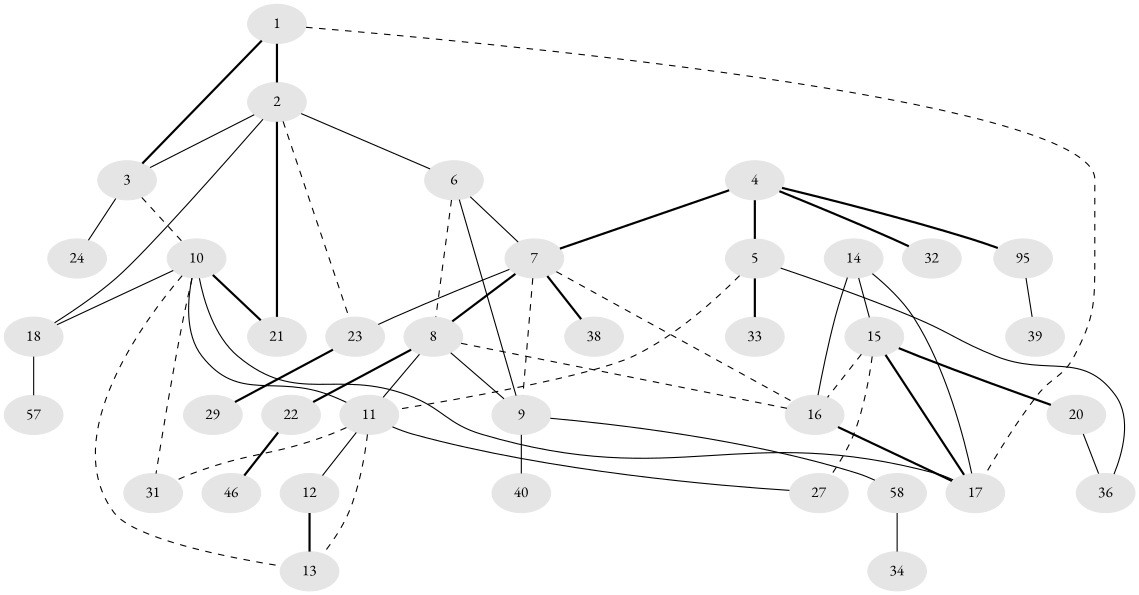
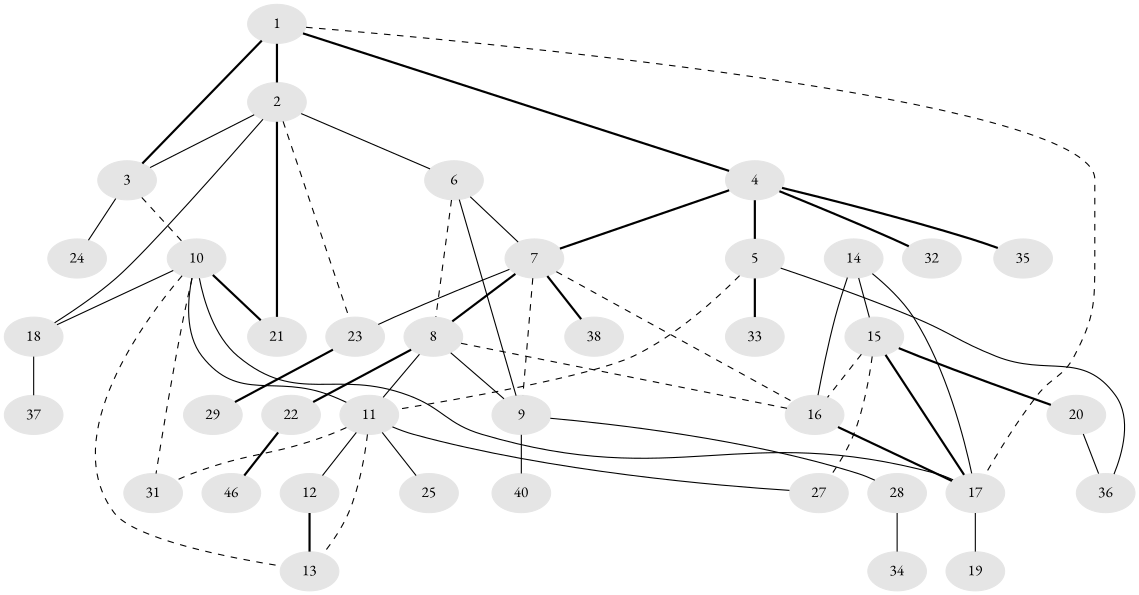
none -> (516, 102)
(1023, 258) -> (1023, 258)
(1035, 337) -> none
(34, 415) -> (34, 415)
none -> (429, 493)
(897, 493) -> (897, 493)
none -> (975, 571)
